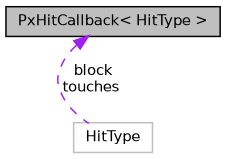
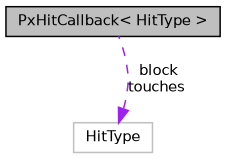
(59, 87) -> (128, 72)
